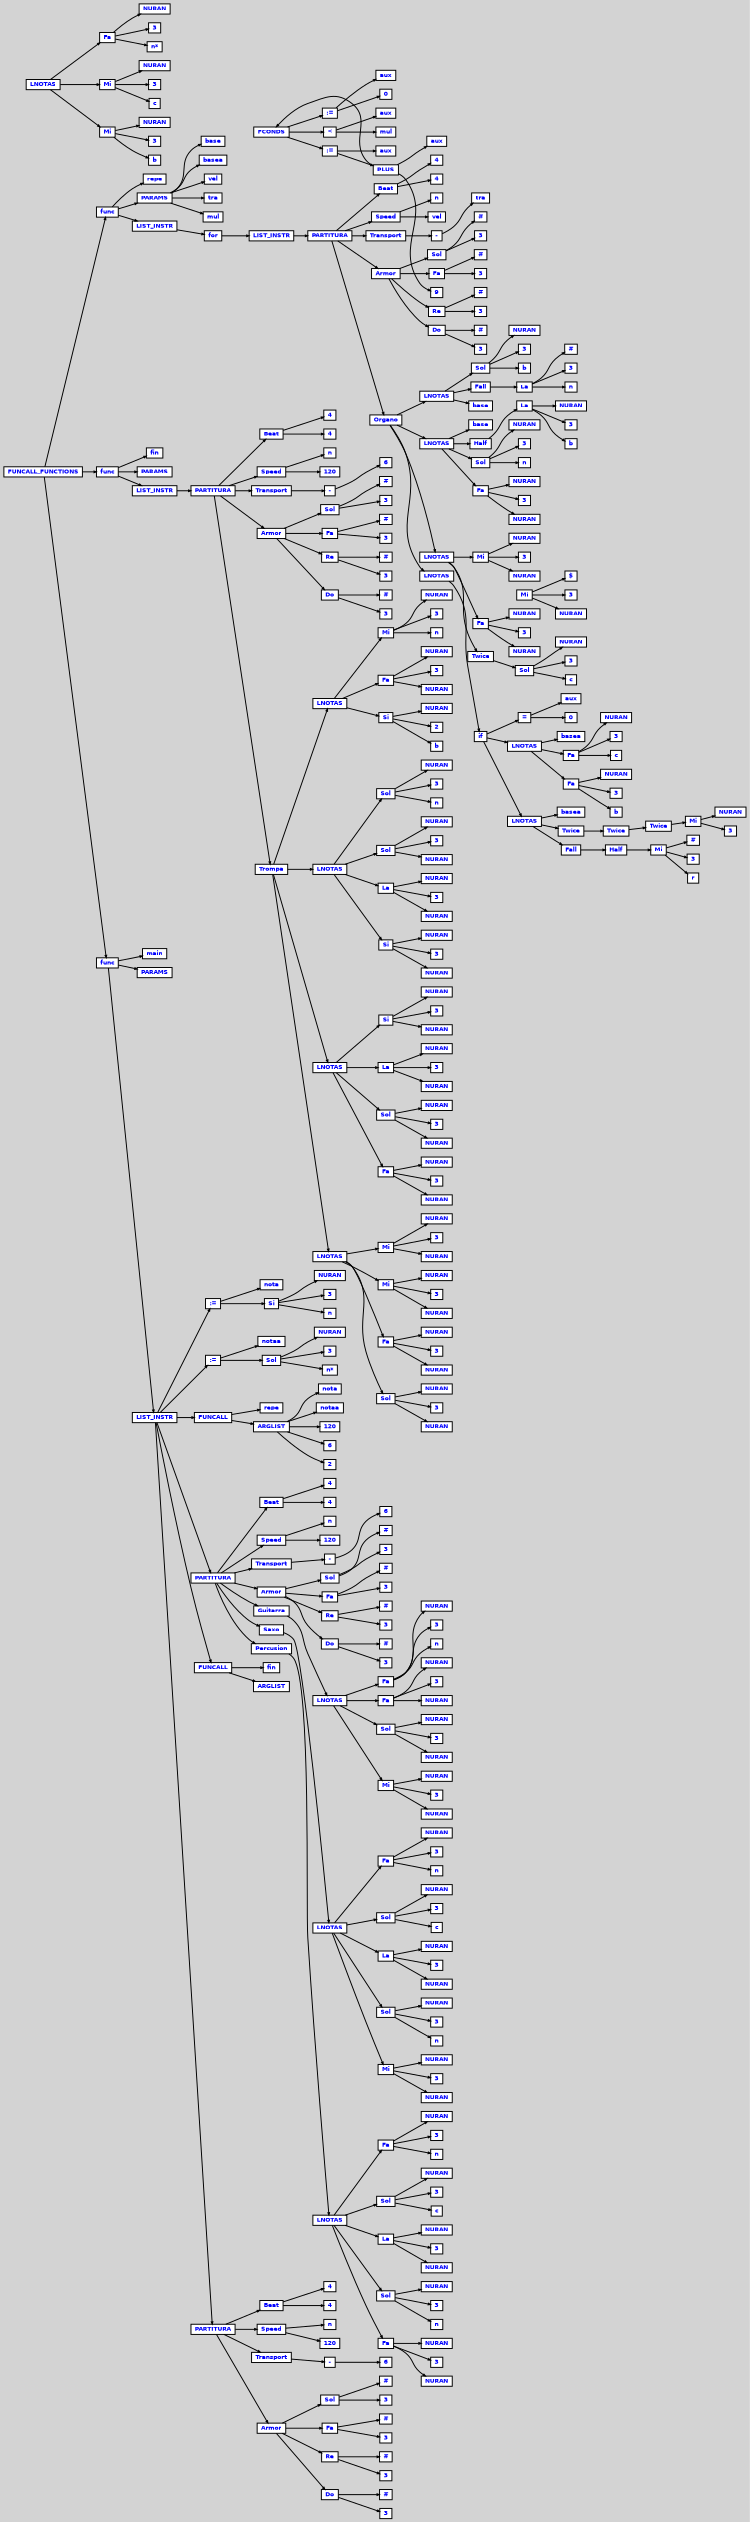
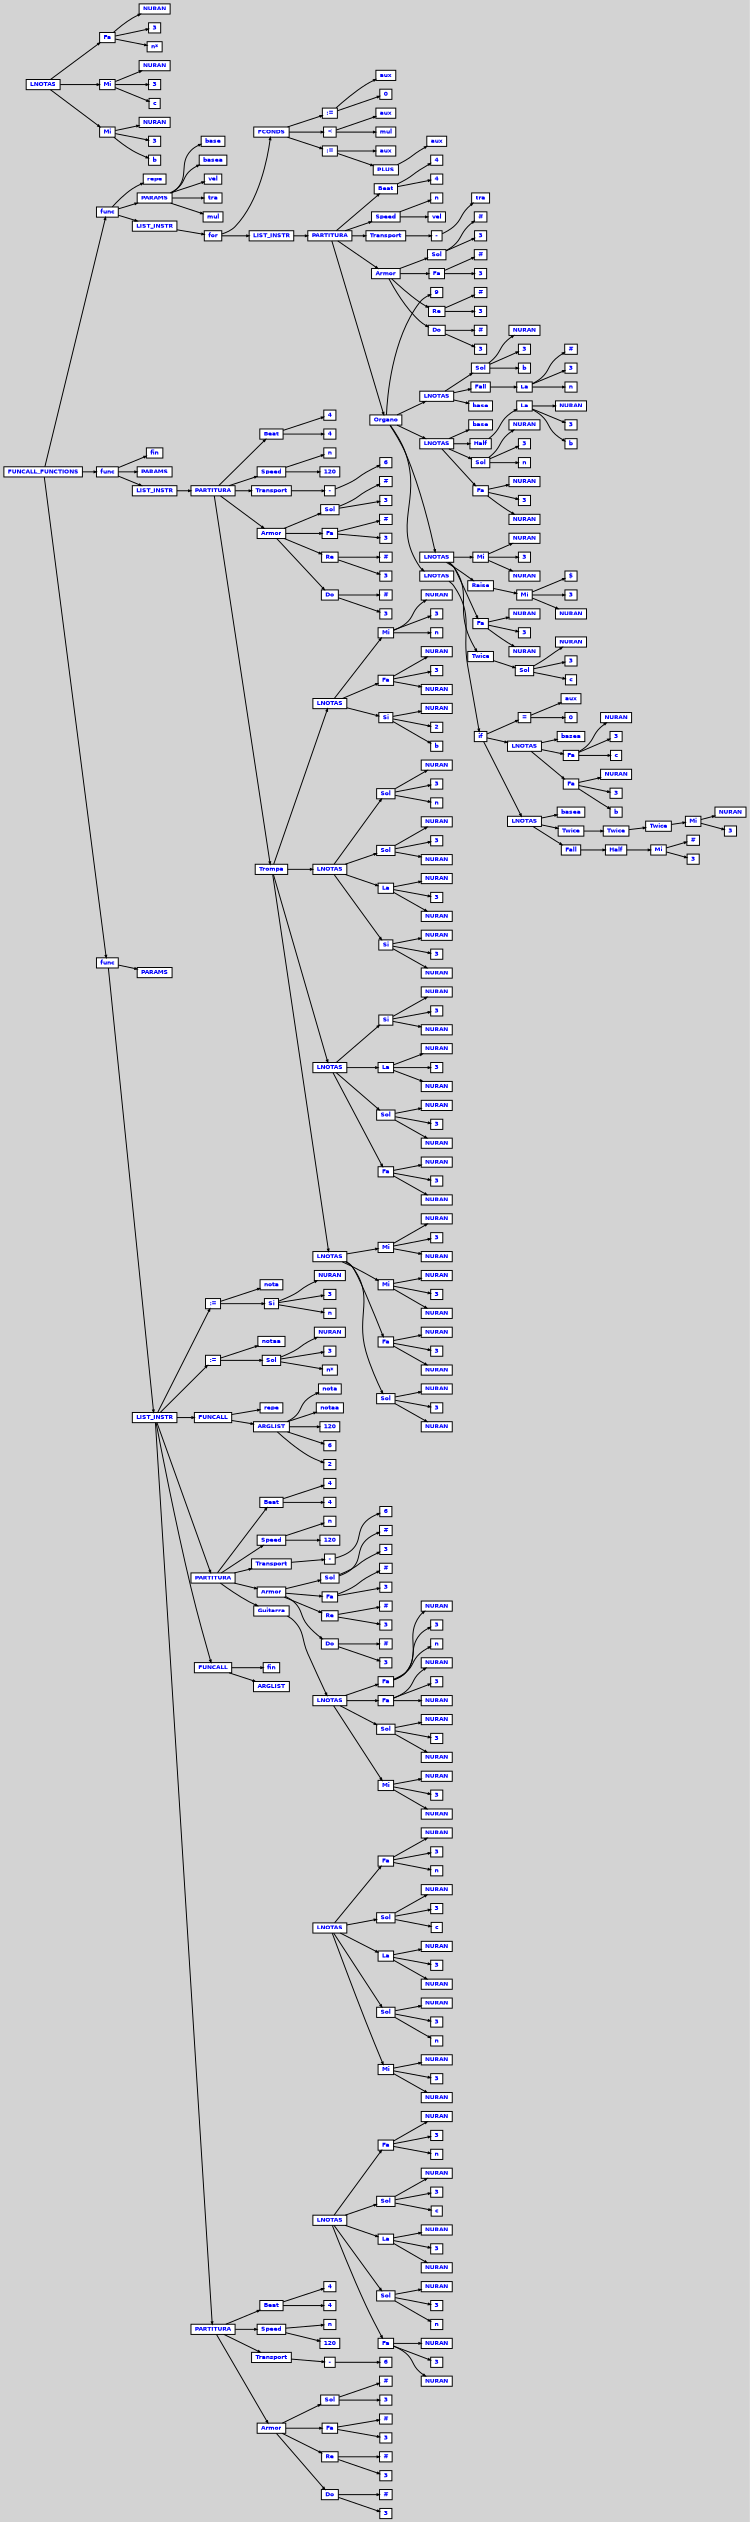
(349, 102) -> (256, 193)
(413, 232) -> (397, 351)
none -> (481, 586)
(693, 878) -> none
(155, 954) -> none
(271, 1630) -> none
(271, 1649) -> none
